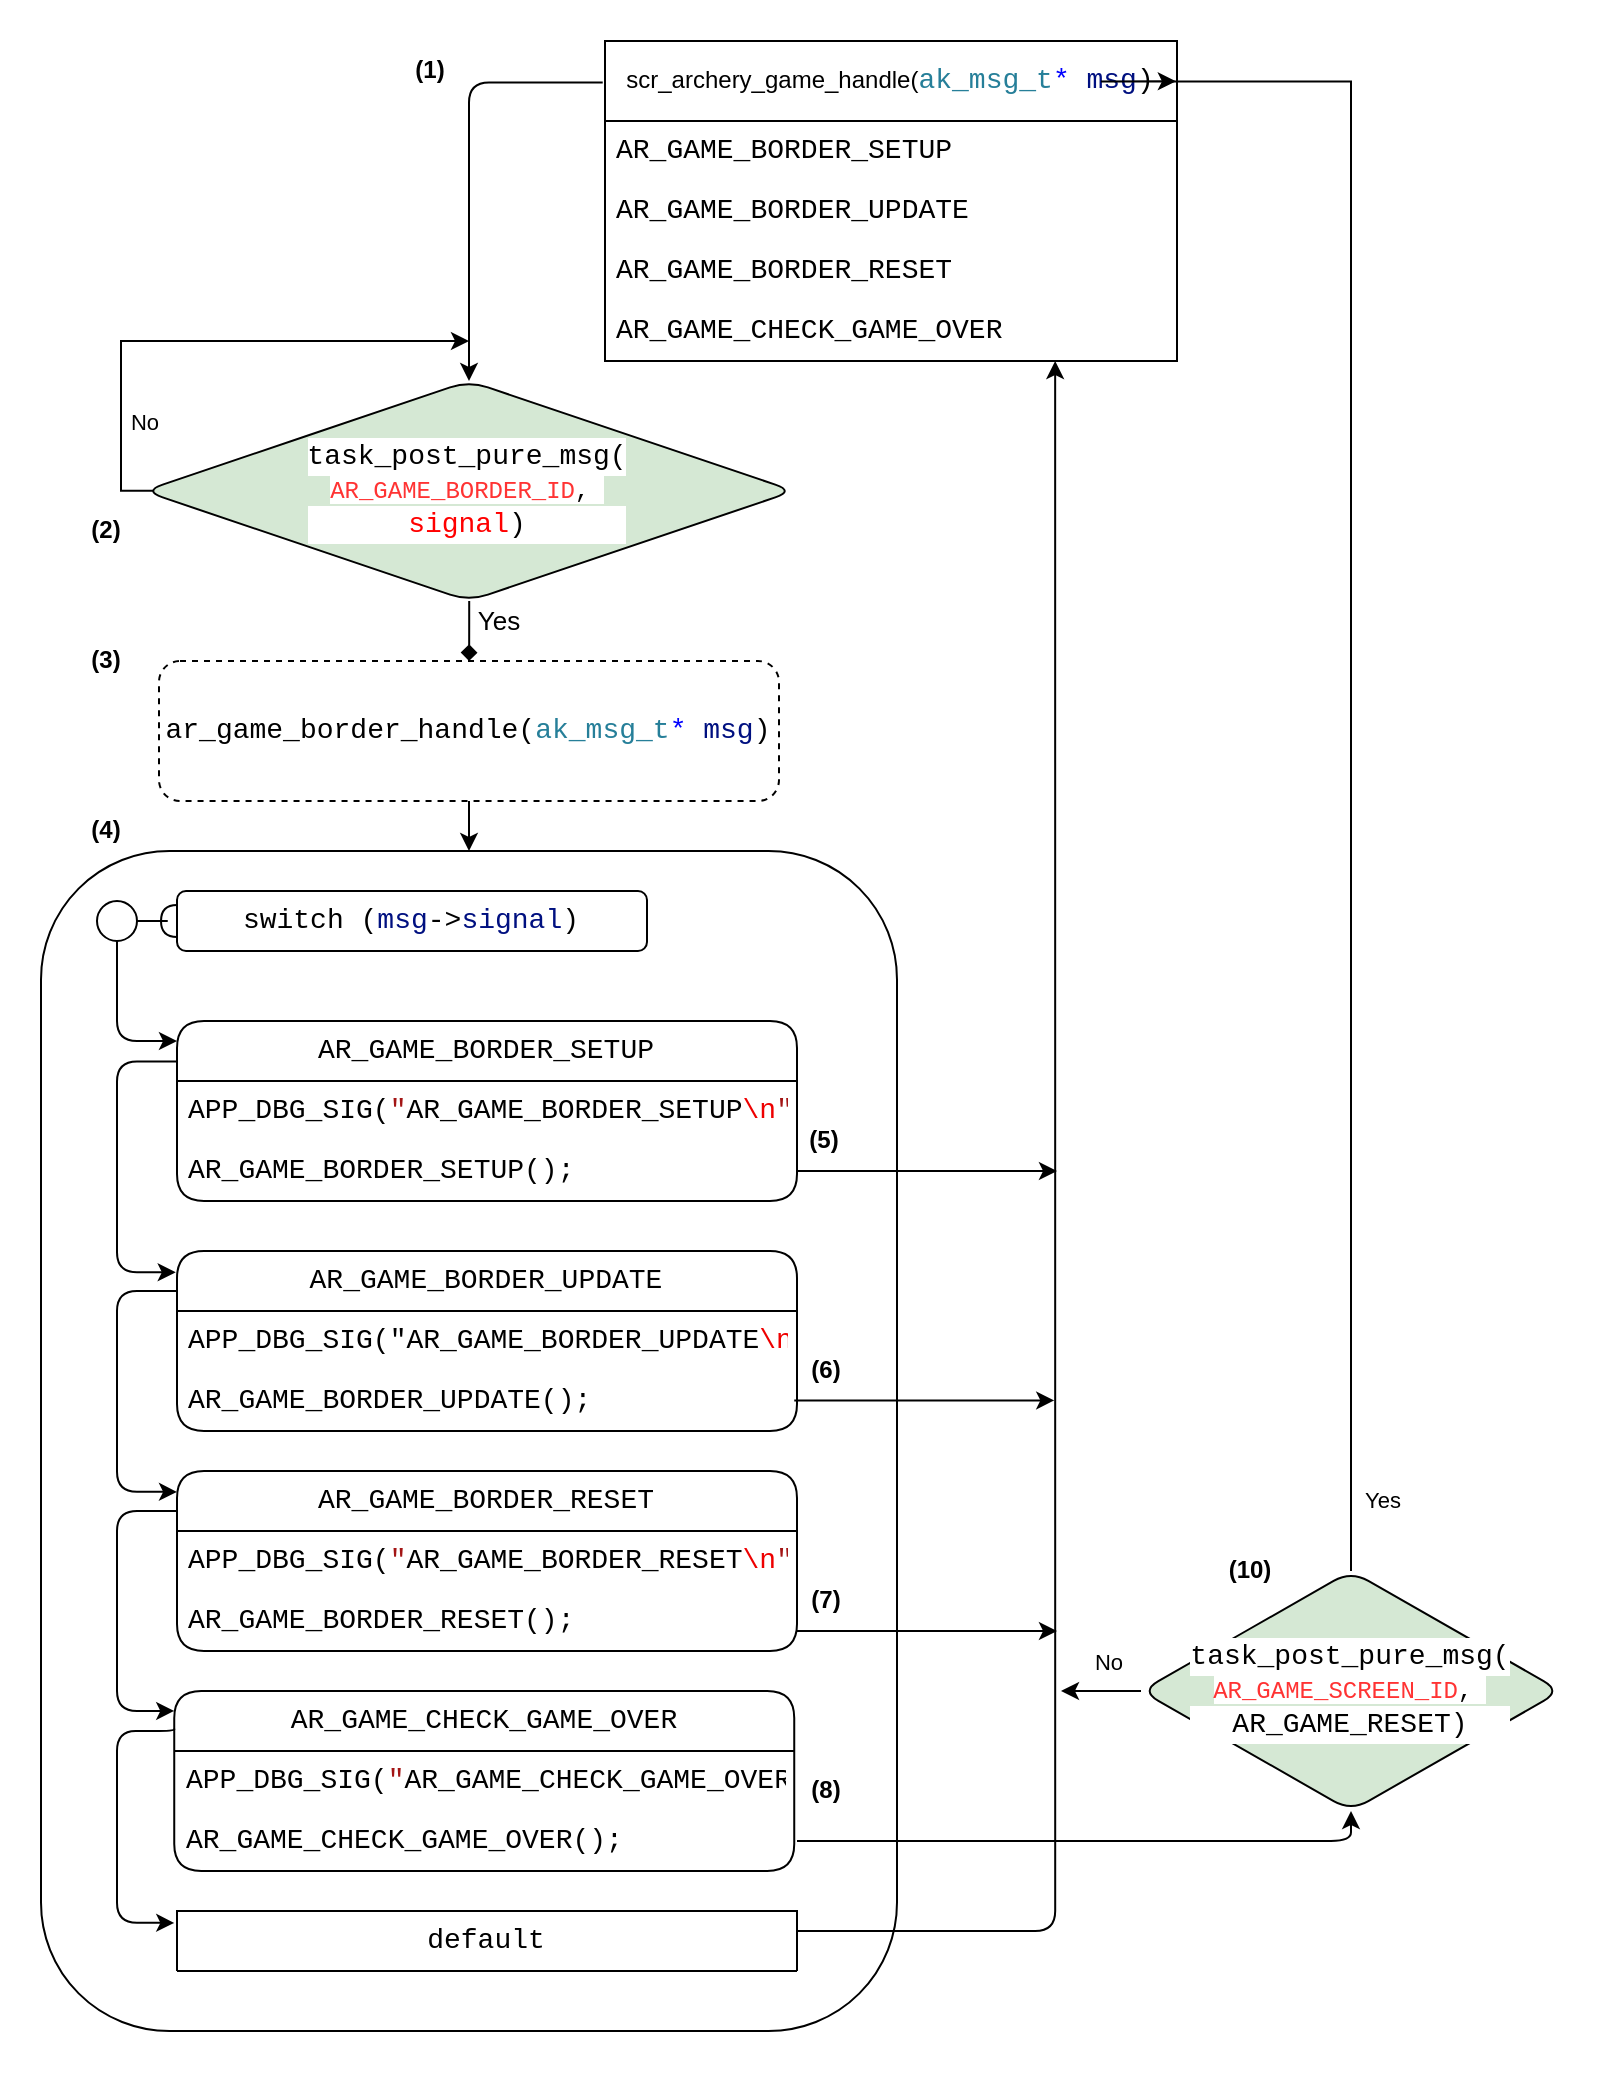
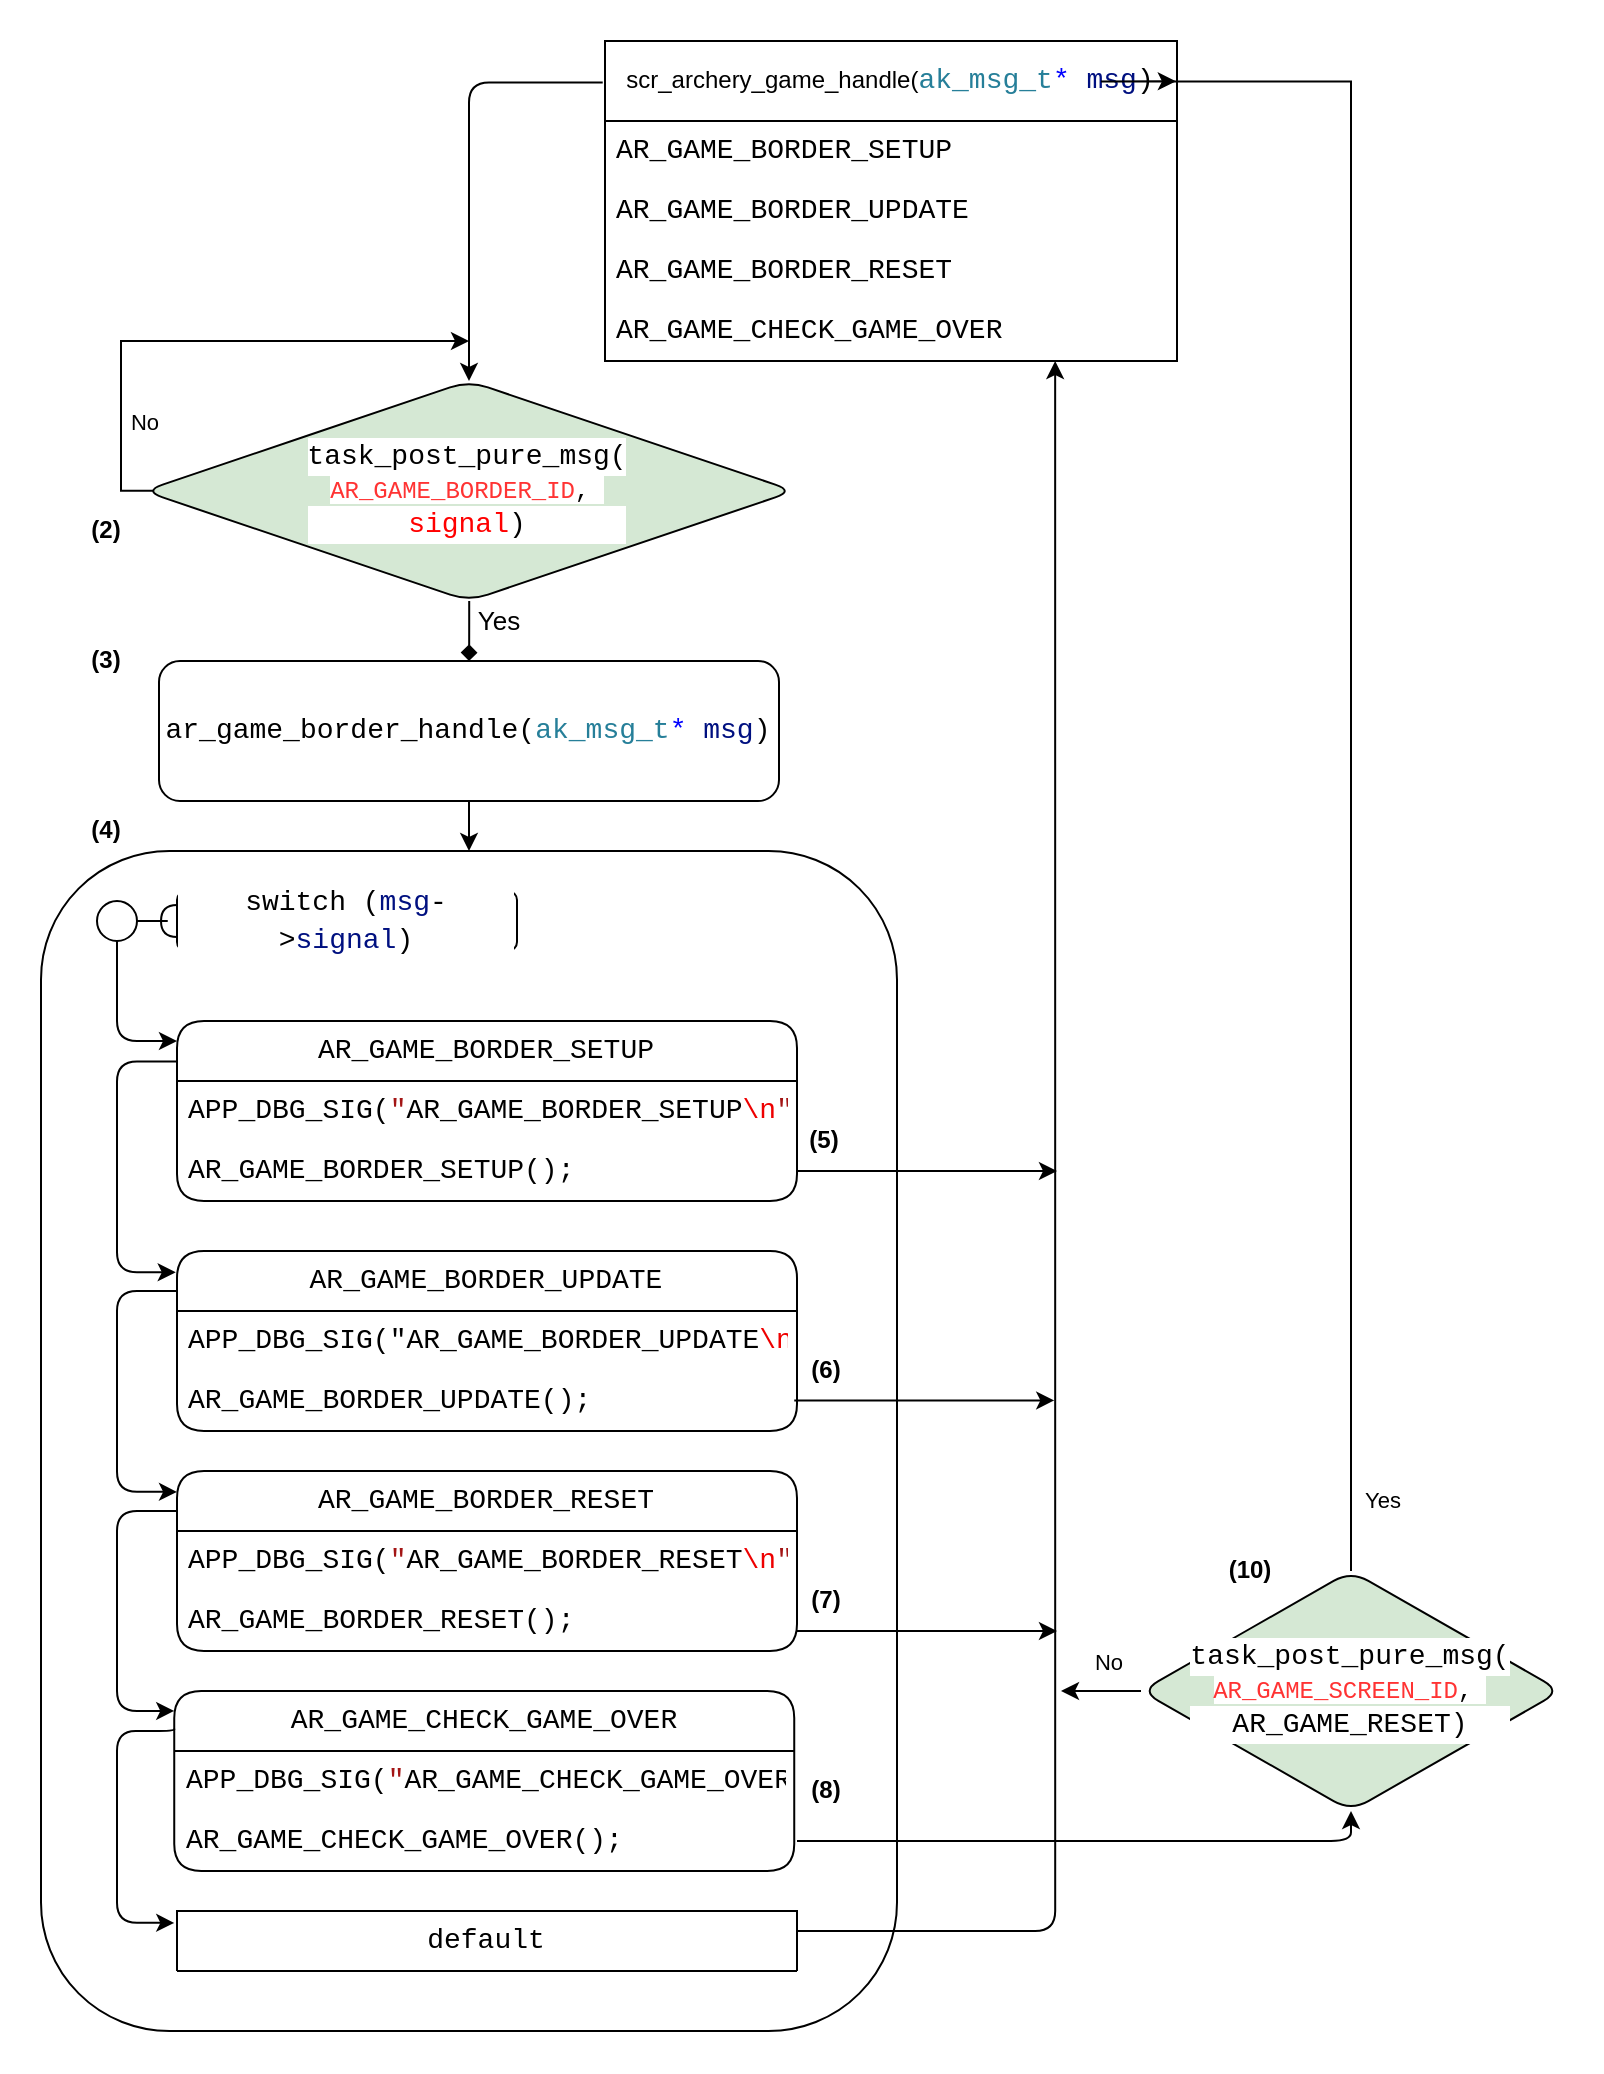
(431, 71) -> none
(469, 731) -> (469, 731)
(412, 921) -> (347, 921)
